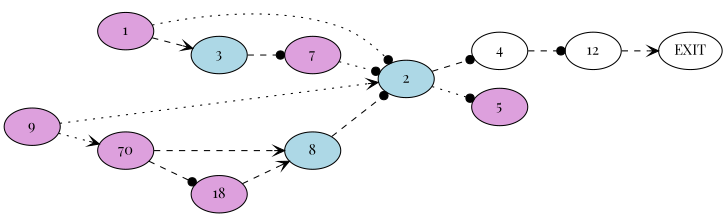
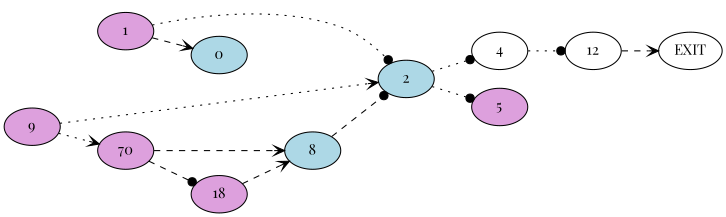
(542, 51) -> (542, 51)
(219, 55) -> (219, 55)
(313, 55) -> none
(449, 66) -> (449, 66)
